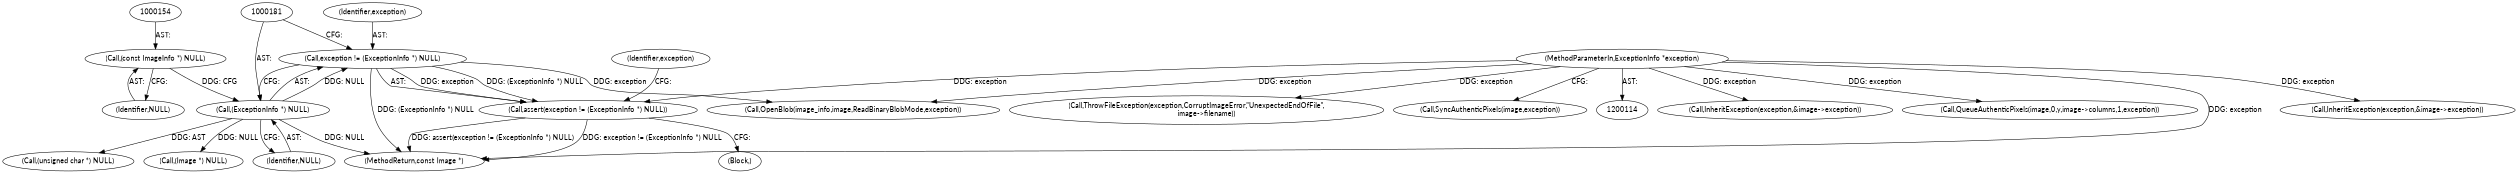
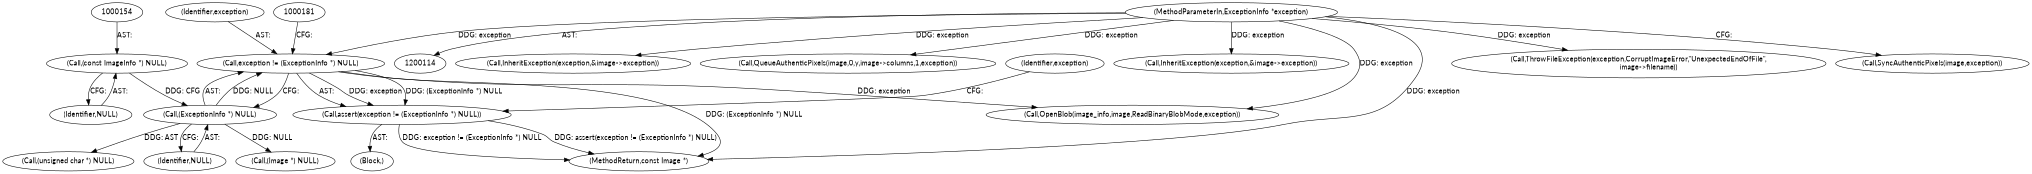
(256, 58) -> none
(1083, 73) -> (708, 19)
(743, 138) -> (381, 138)
(320, 140) -> none
